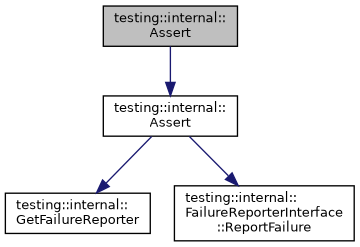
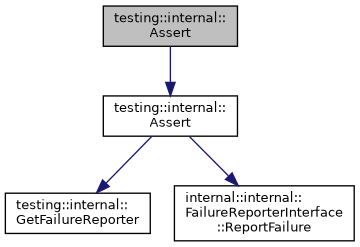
(264, 213) -> (264, 213)
